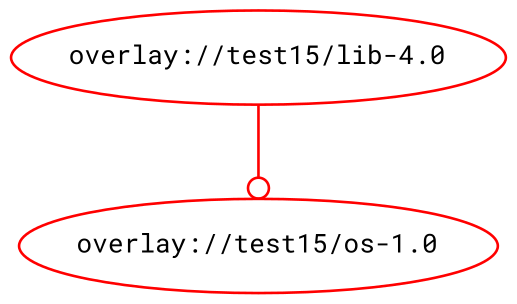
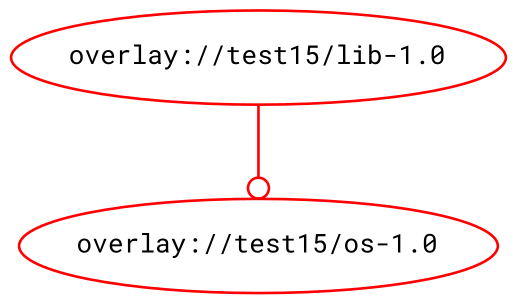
(258, 58) -> (258, 58)
